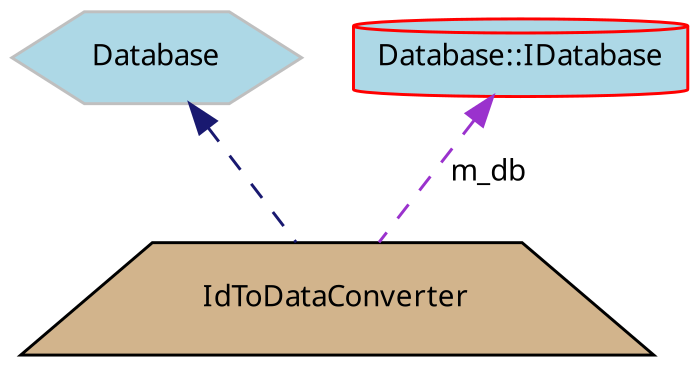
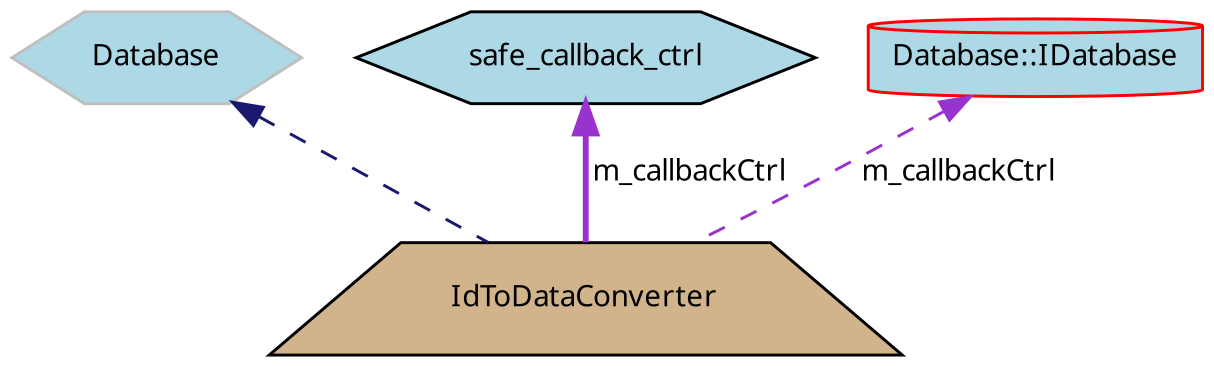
none -> (586, 58)
(485, 173) -> (956, 173)
